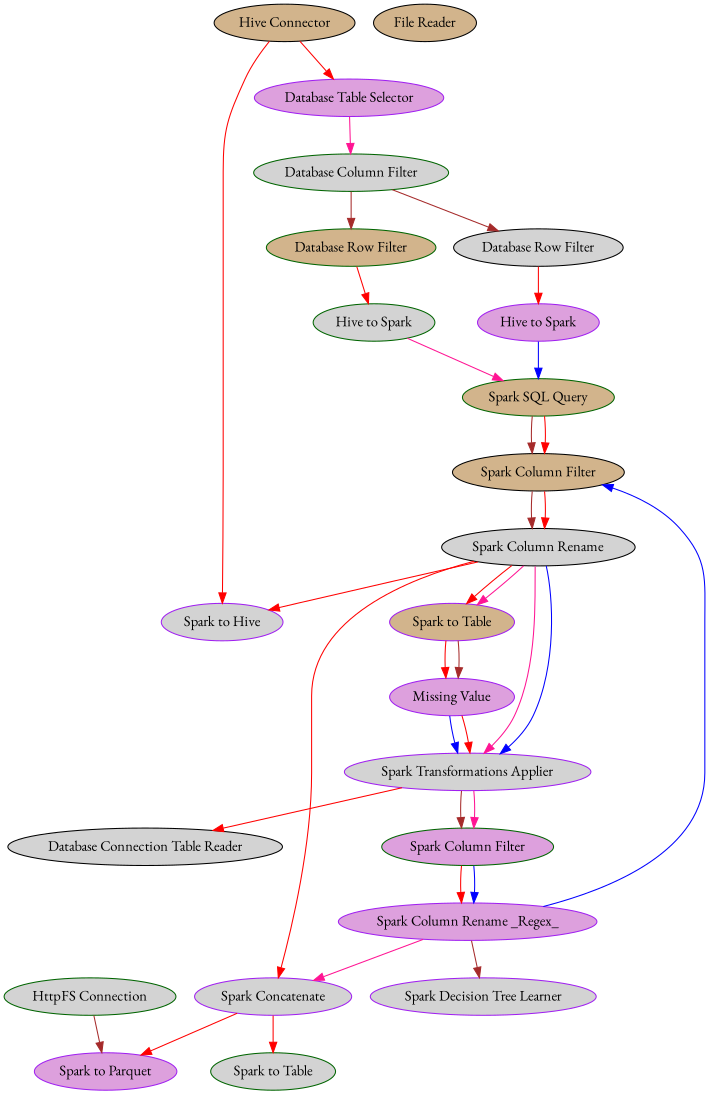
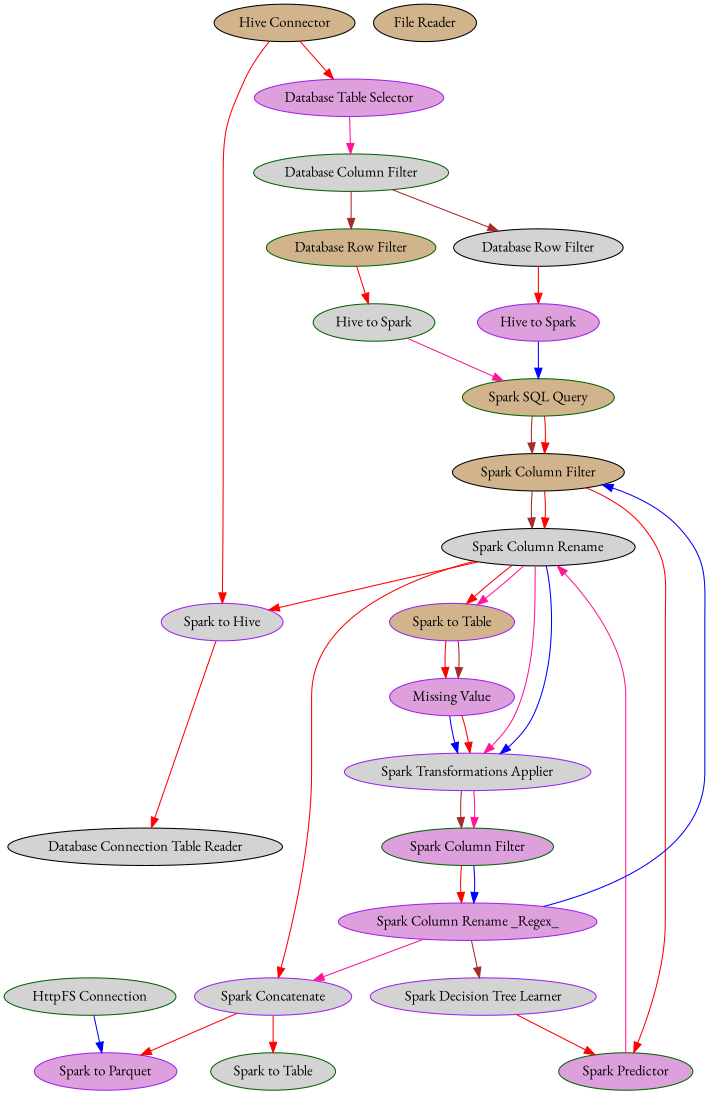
(317, 807) -> (185, 729)
(97, 1029) -> (97, 1029)
none -> (626, 1071)
